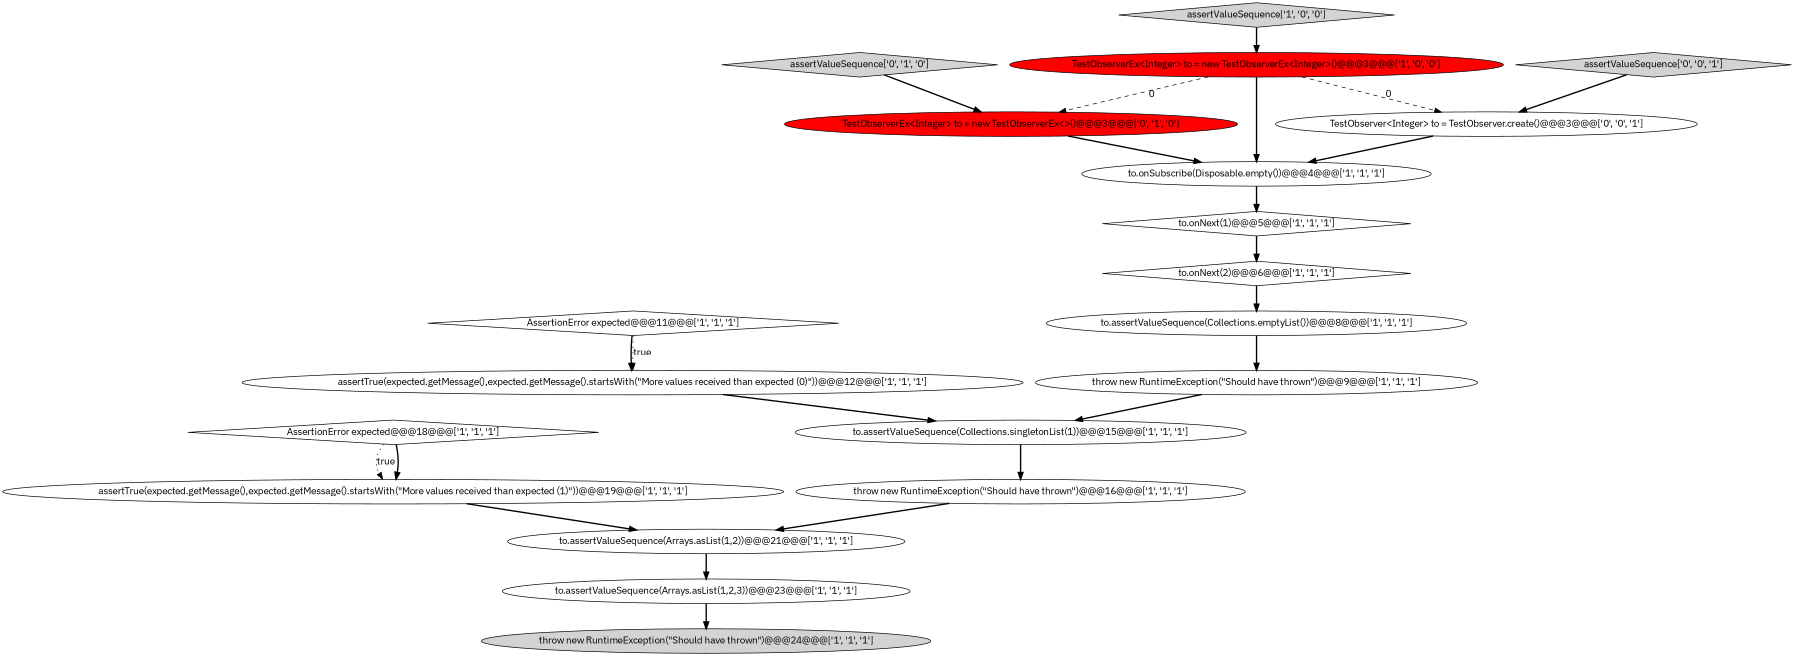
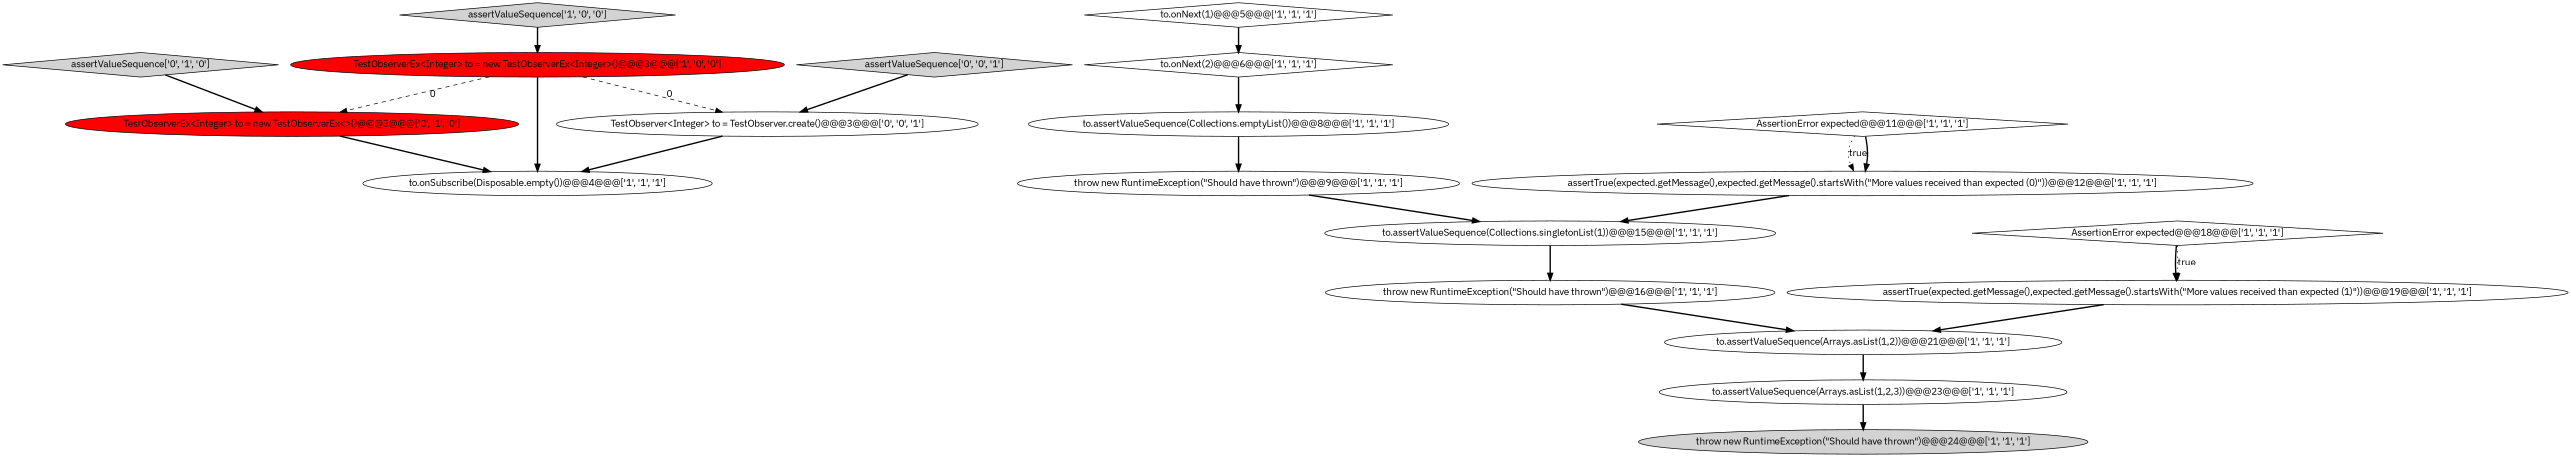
(1257, 195) -> none
